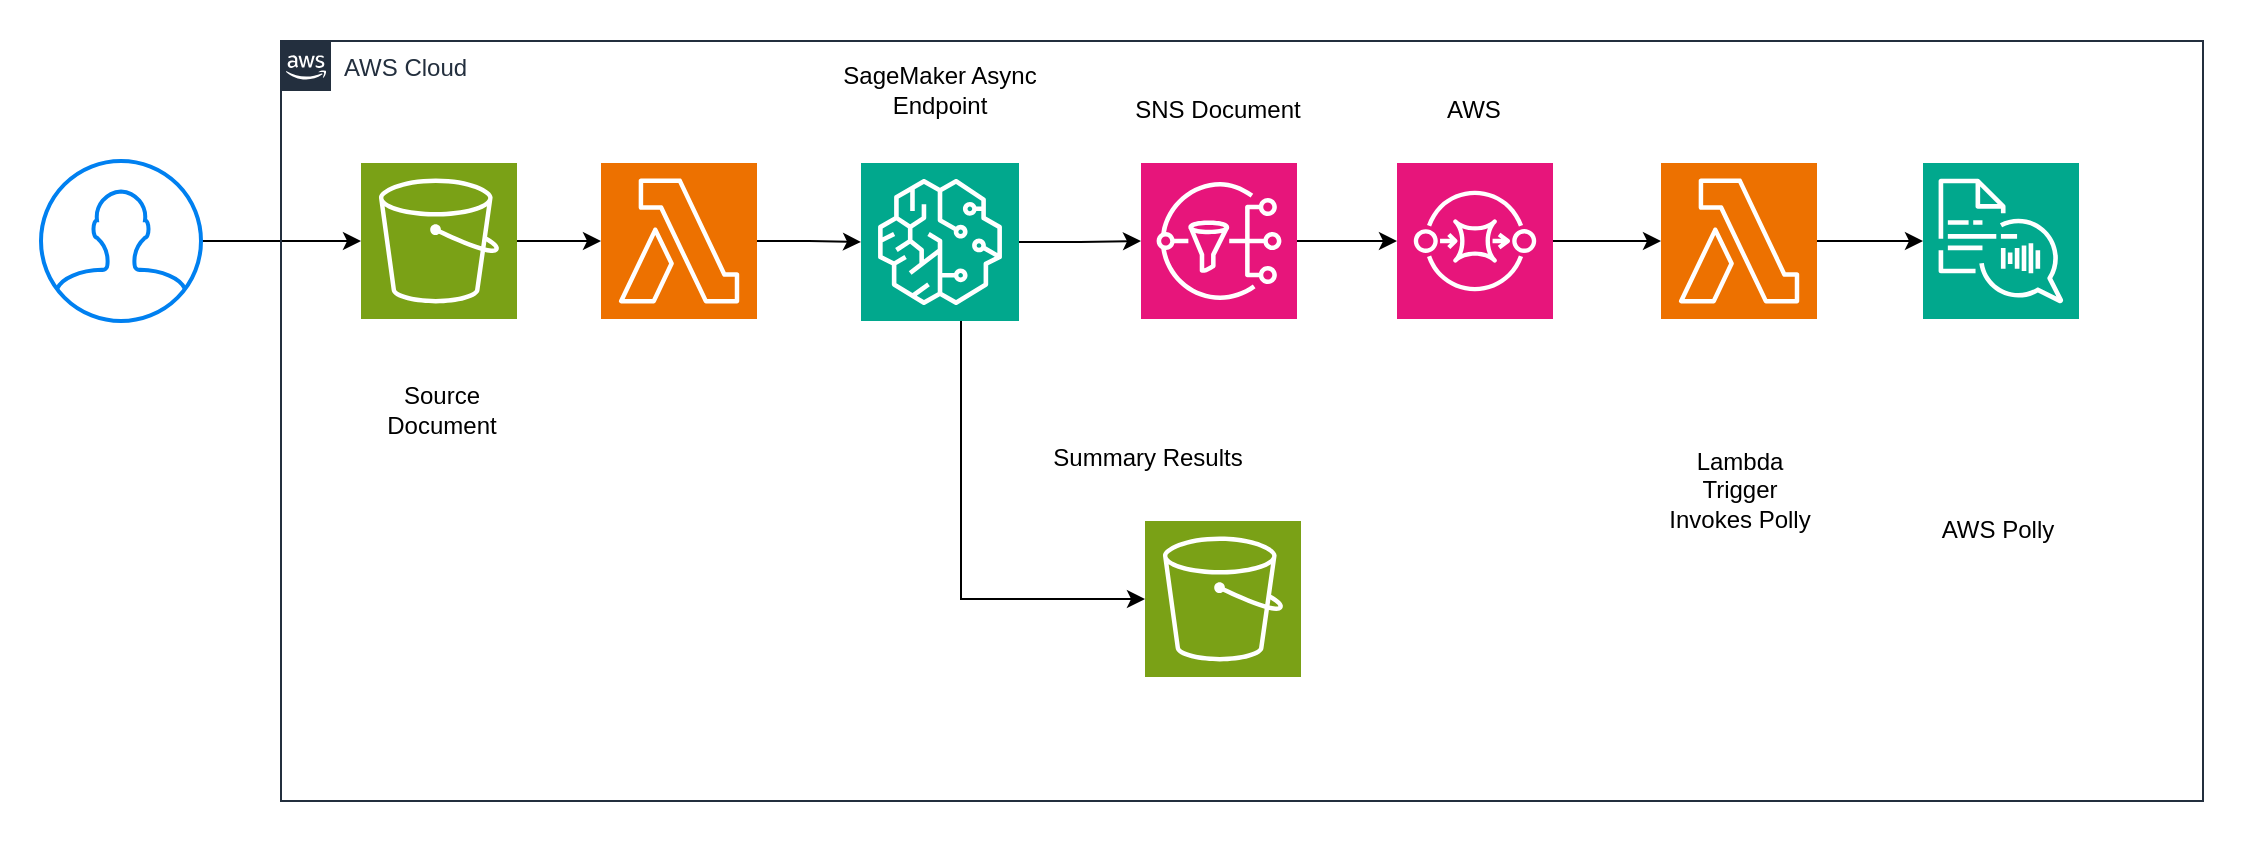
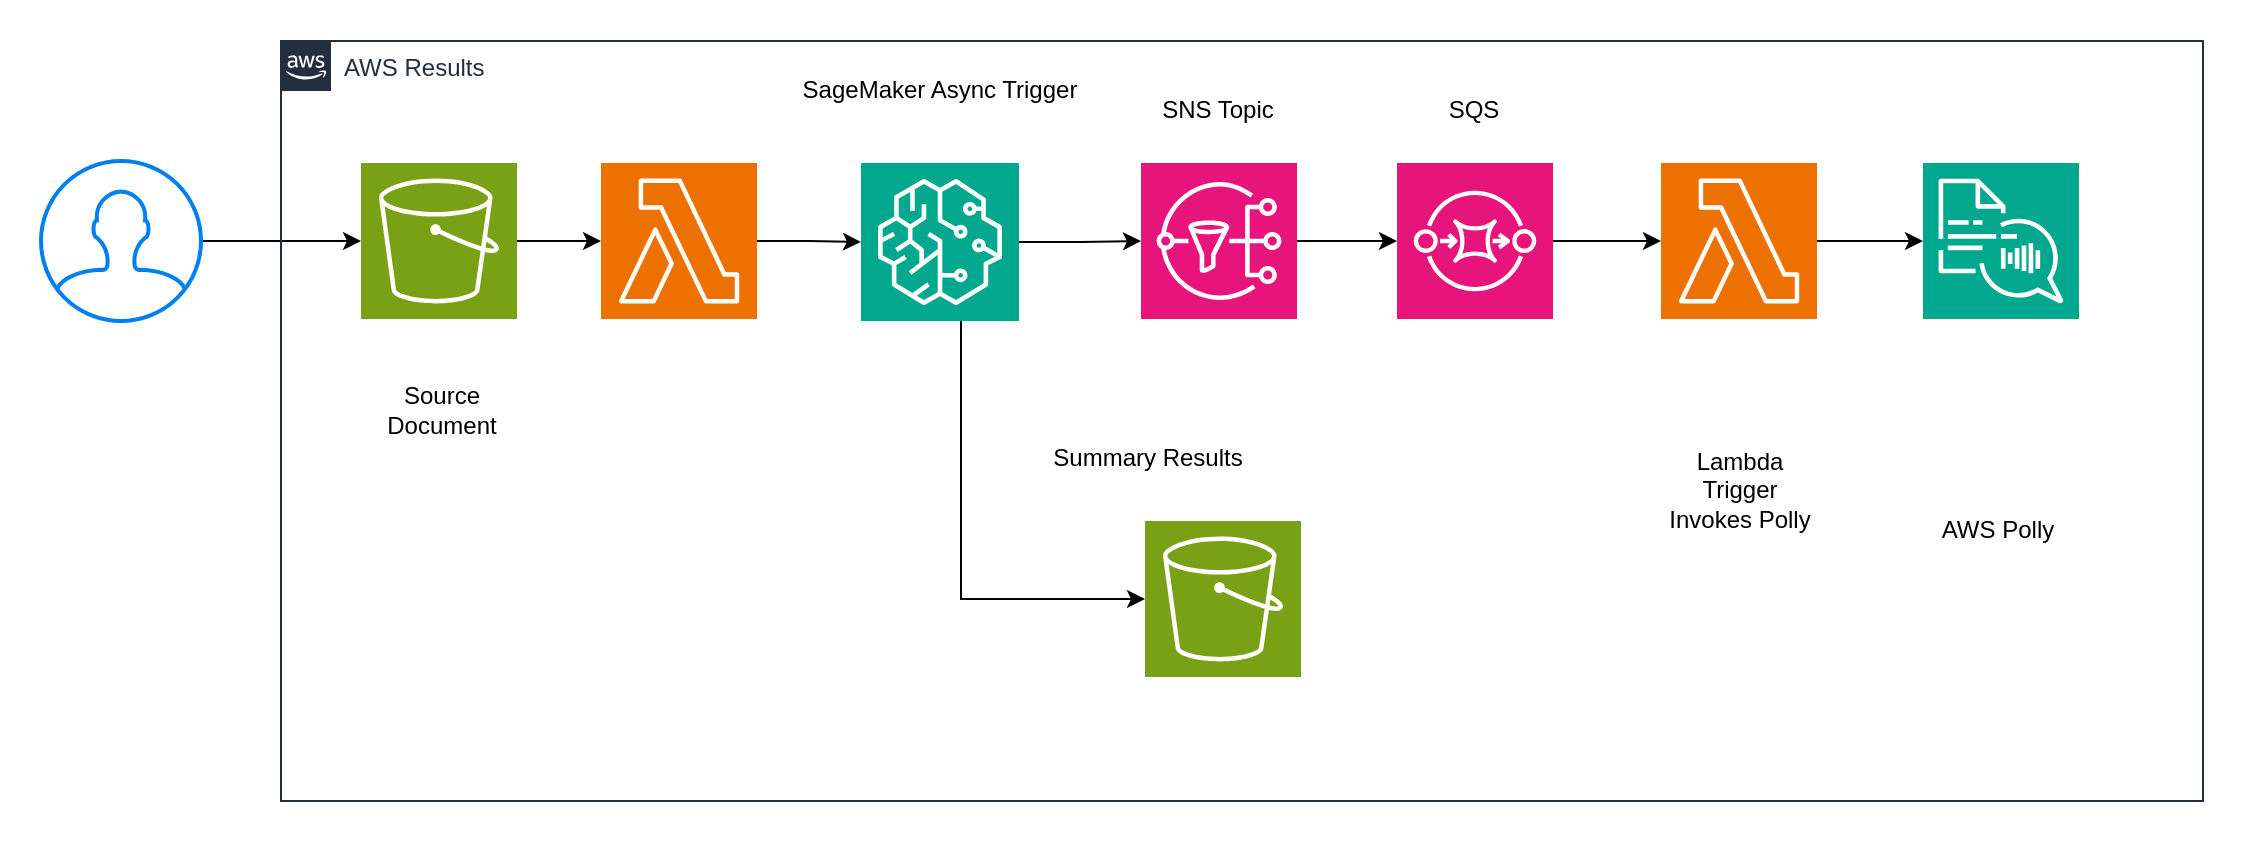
(399, 69) -> (413, 69)
(941, 91) -> (941, 91)
(1219, 111) -> (1219, 111)
(1475, 111) -> (1475, 111)
